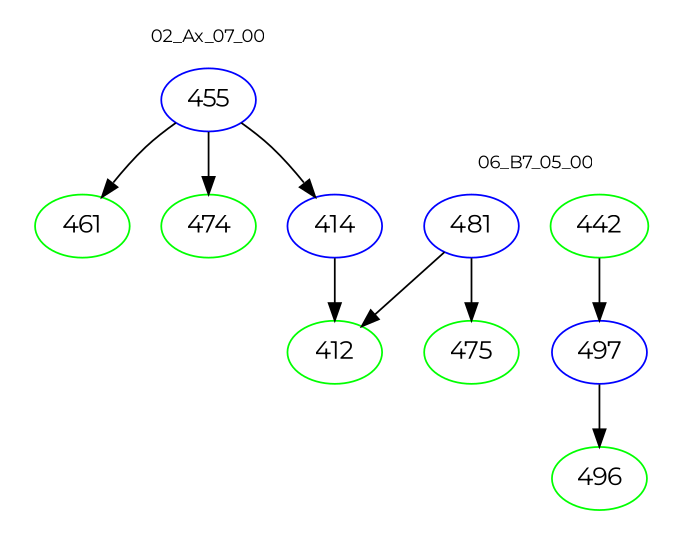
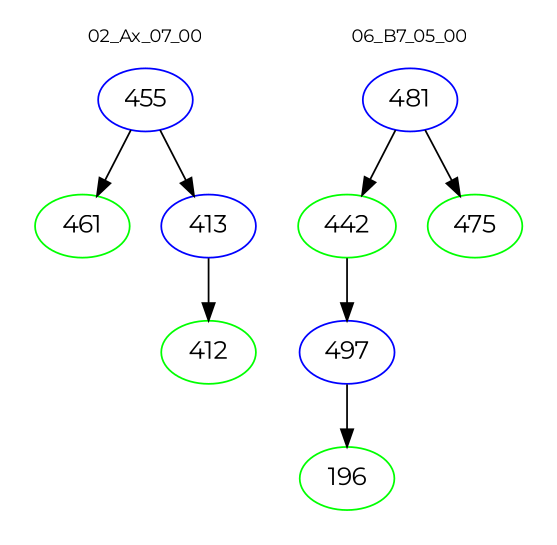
(209, 226) -> none
(335, 226) -> (209, 226)
(422, 272) -> (383, 155)
(599, 479) -> (347, 479)
